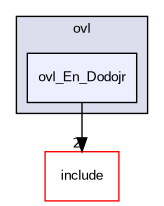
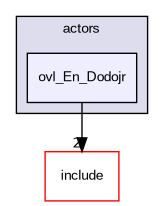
(82, 29) -> (82, 29)
